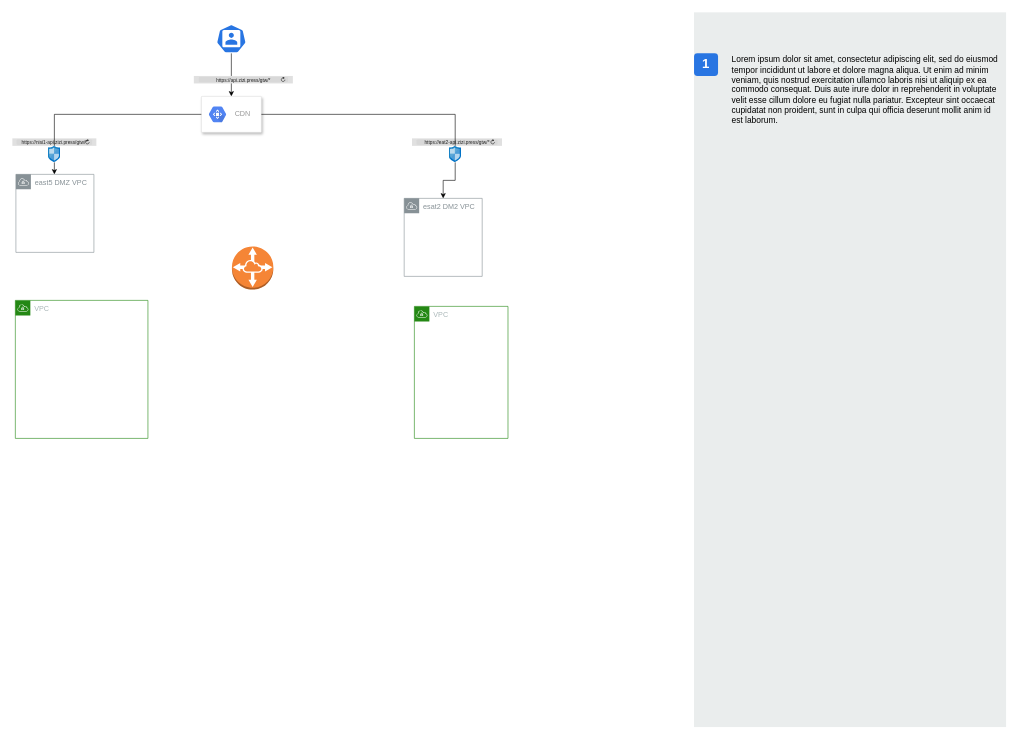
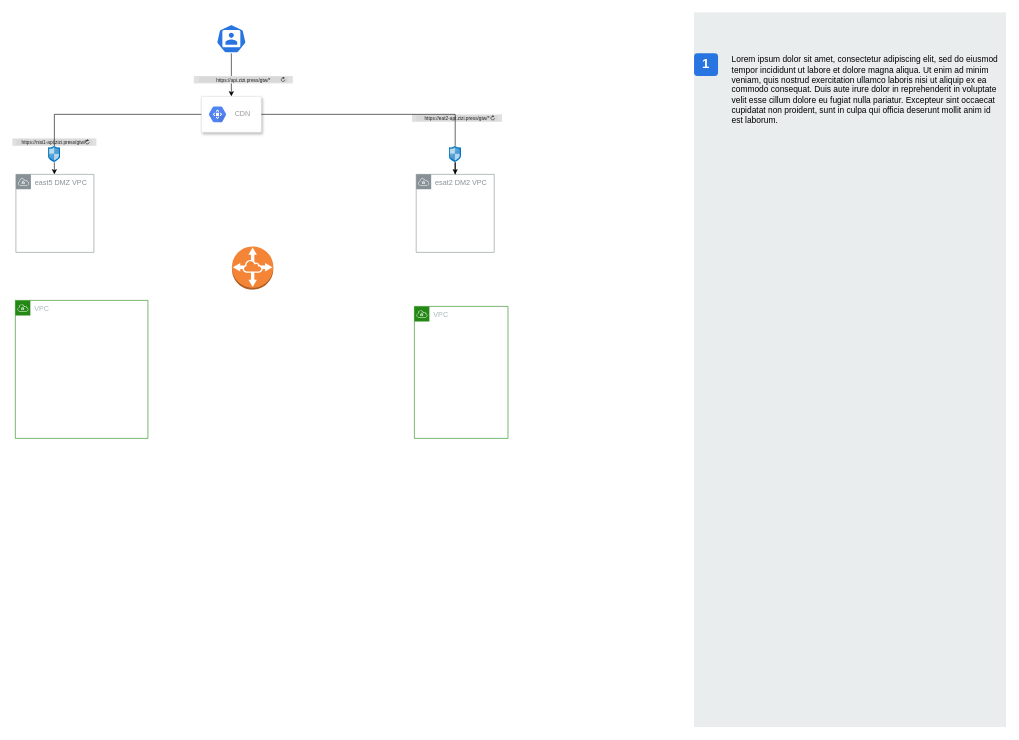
(457, 142) -> (457, 118)
(443, 237) -> (455, 213)
